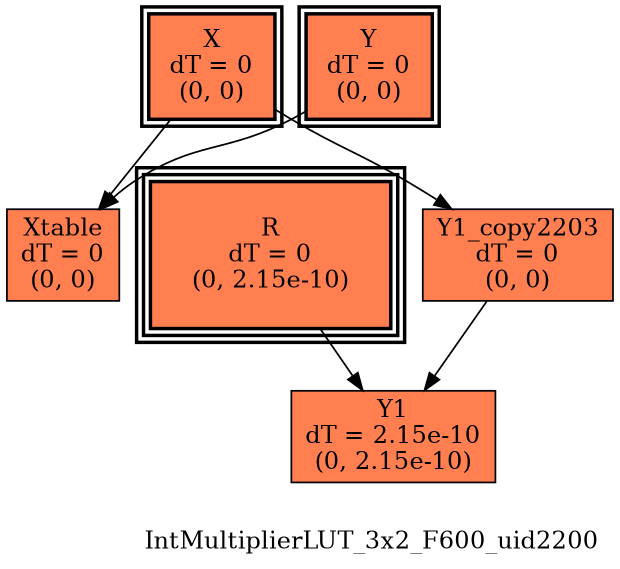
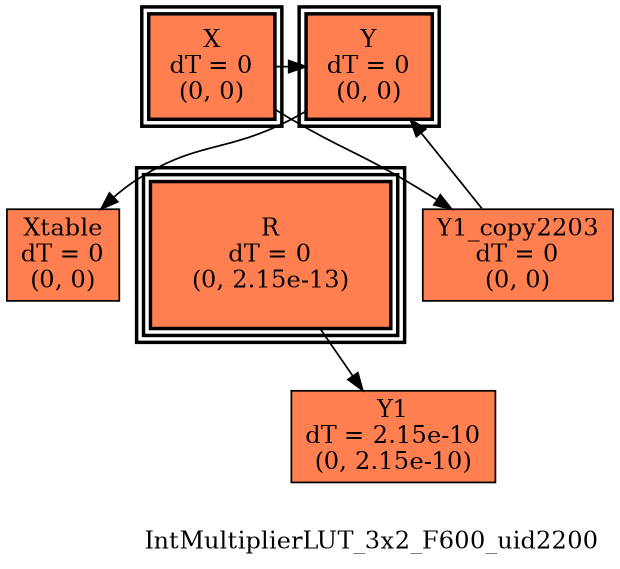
(140, 157) -> (282, 67)
(271, 255) -> (271, 255)
(461, 339) -> (452, 171)
